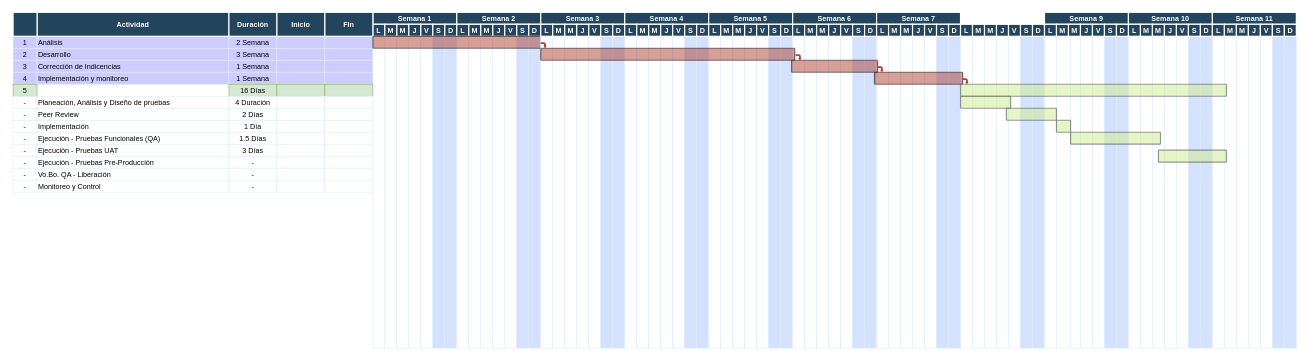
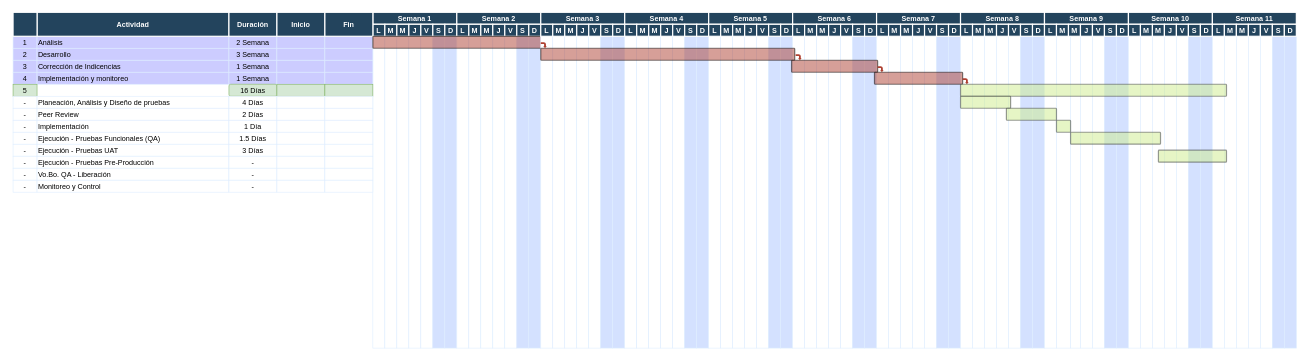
none -> (1003, 18)
(253, 90) -> (253, 90)
(252, 103) -> (252, 103)
